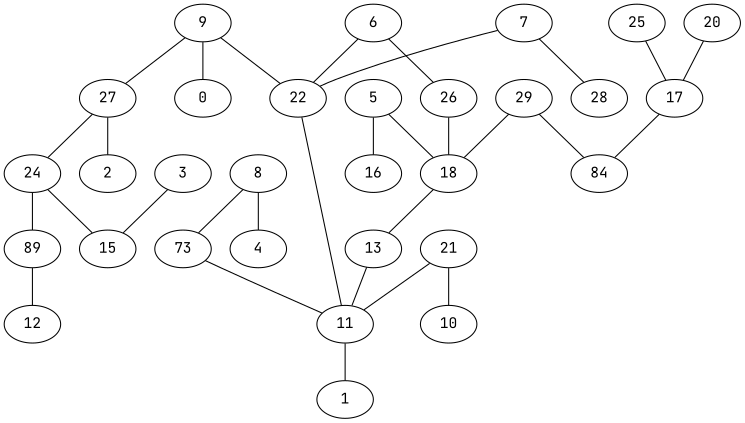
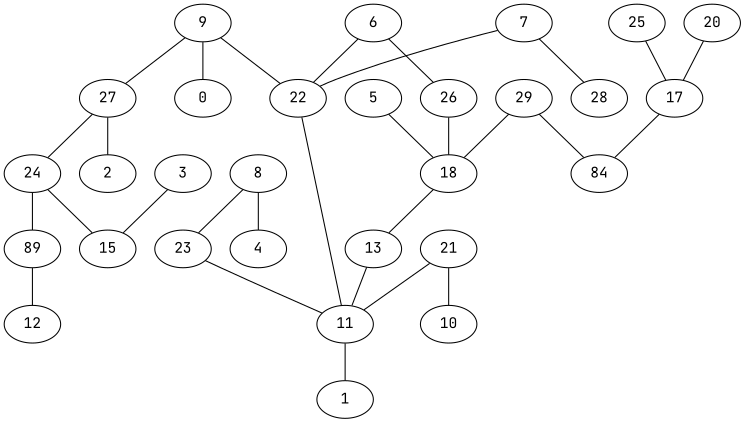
(373, 174) -> none
(183, 249) -> (183, 249)
